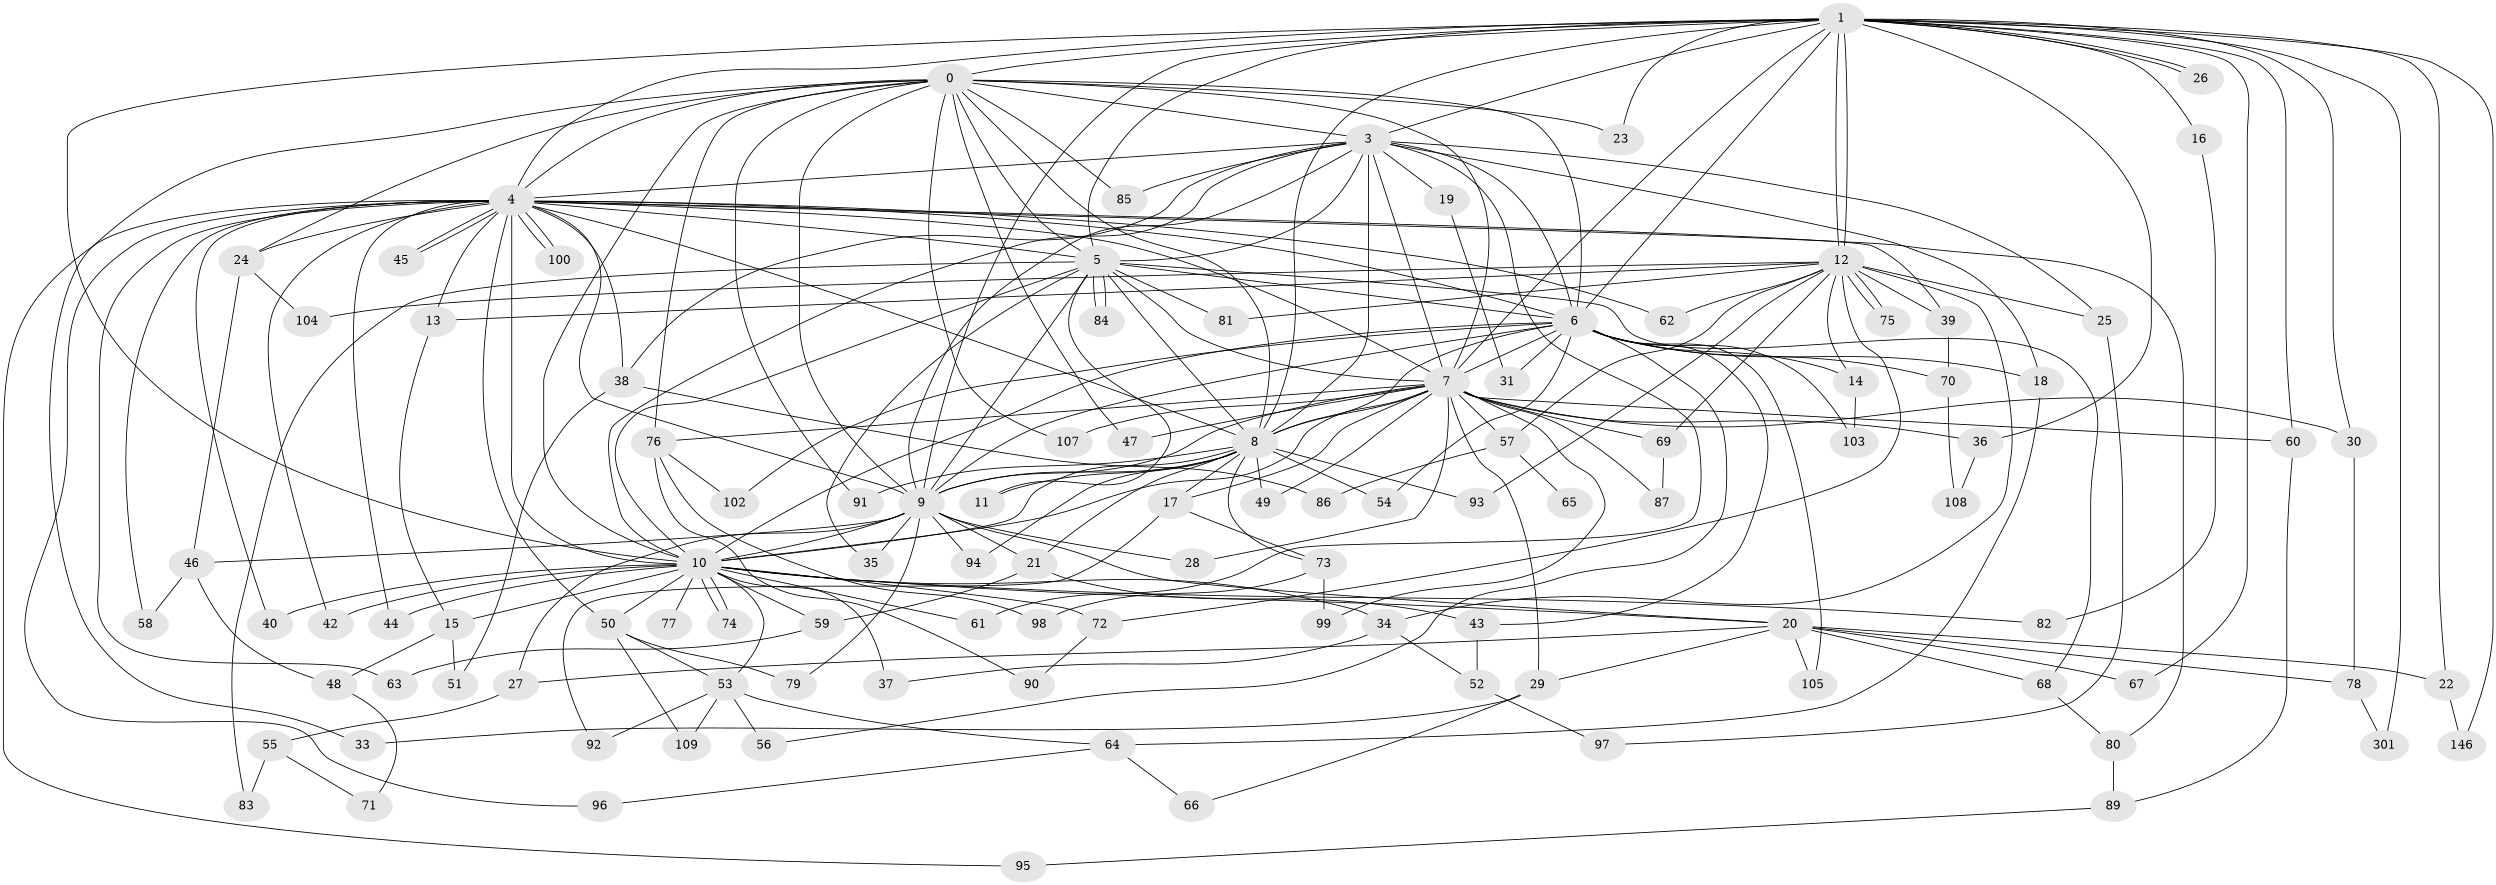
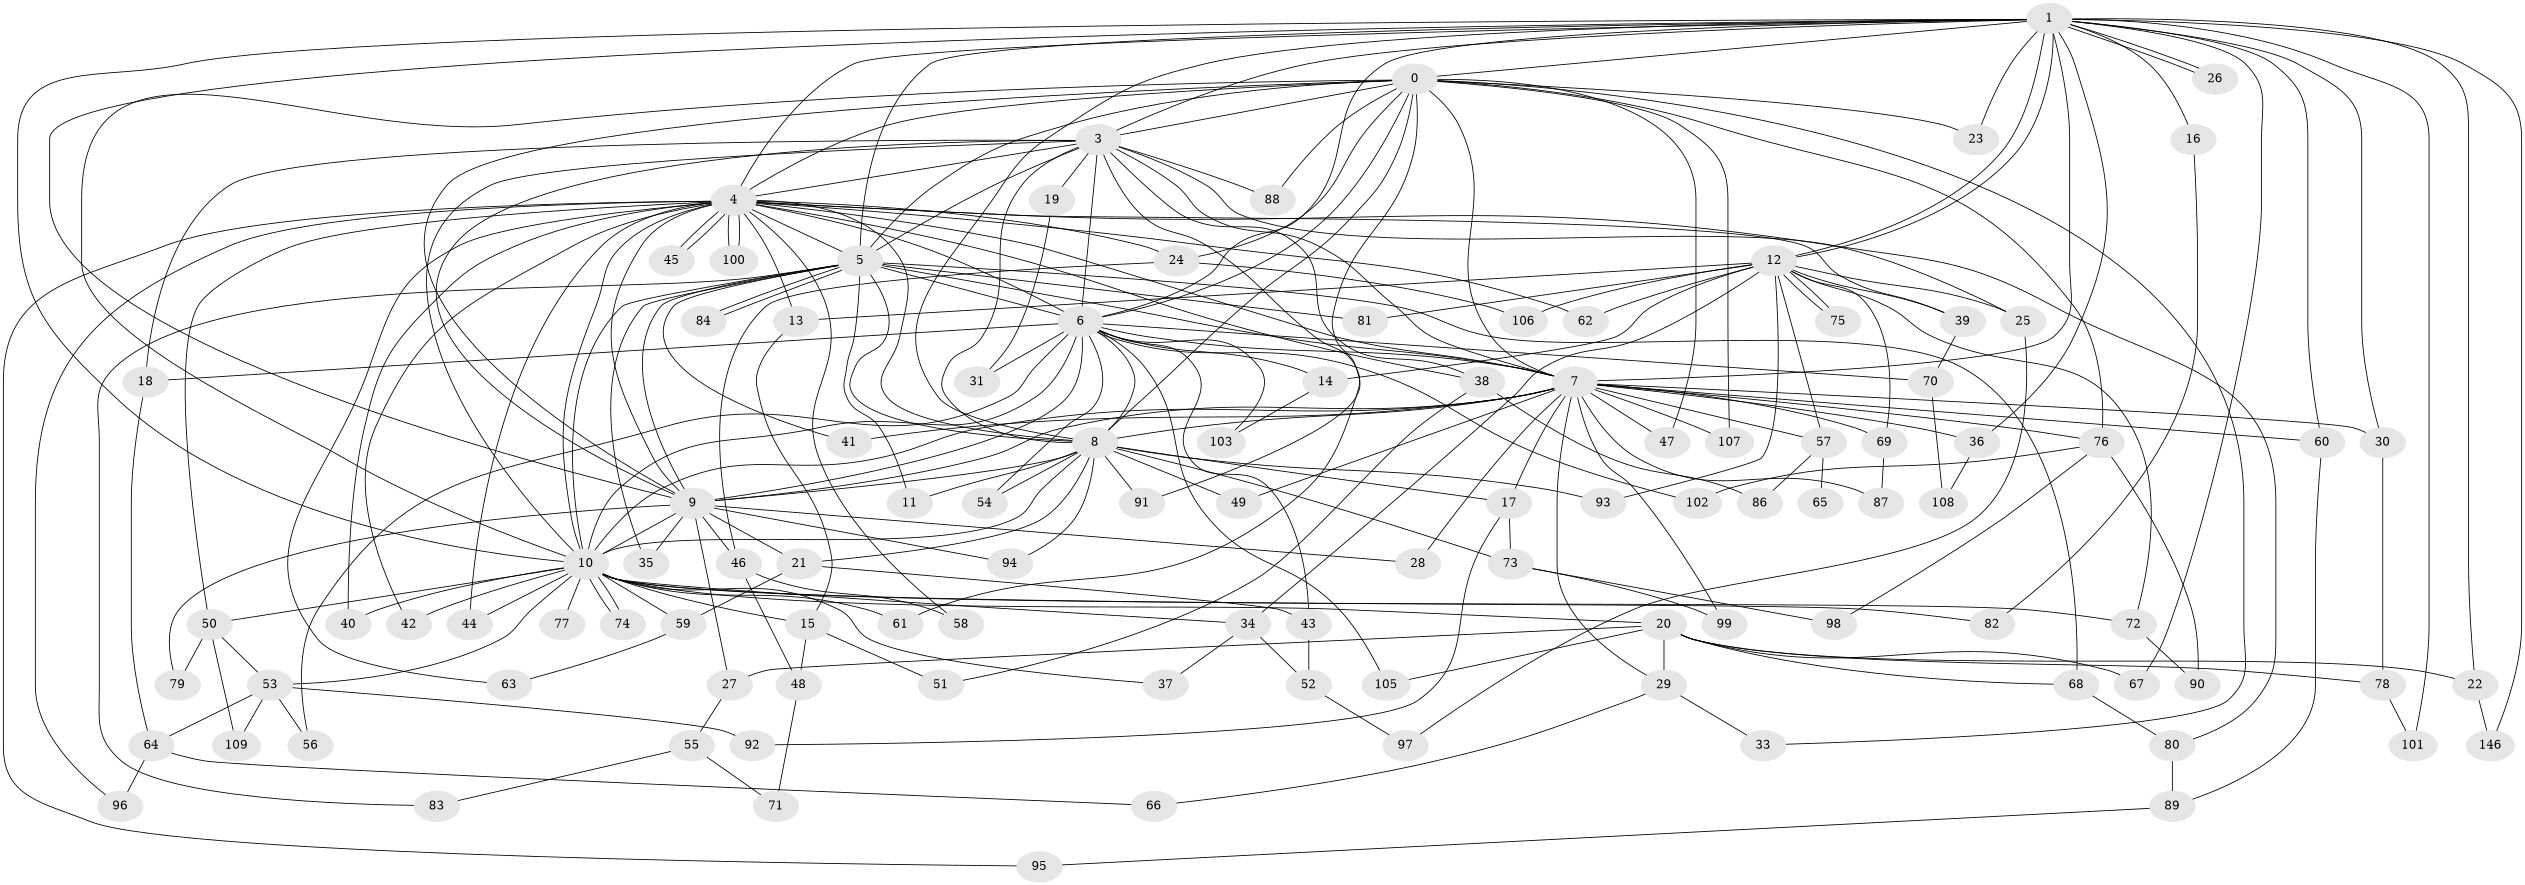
(1124, 200) -> (1273, 200)
(307, 322) -> (1523, 322)
none -> (849, 443)
(1140, 574) -> none
(2384, 746) -> (2413, 746)
